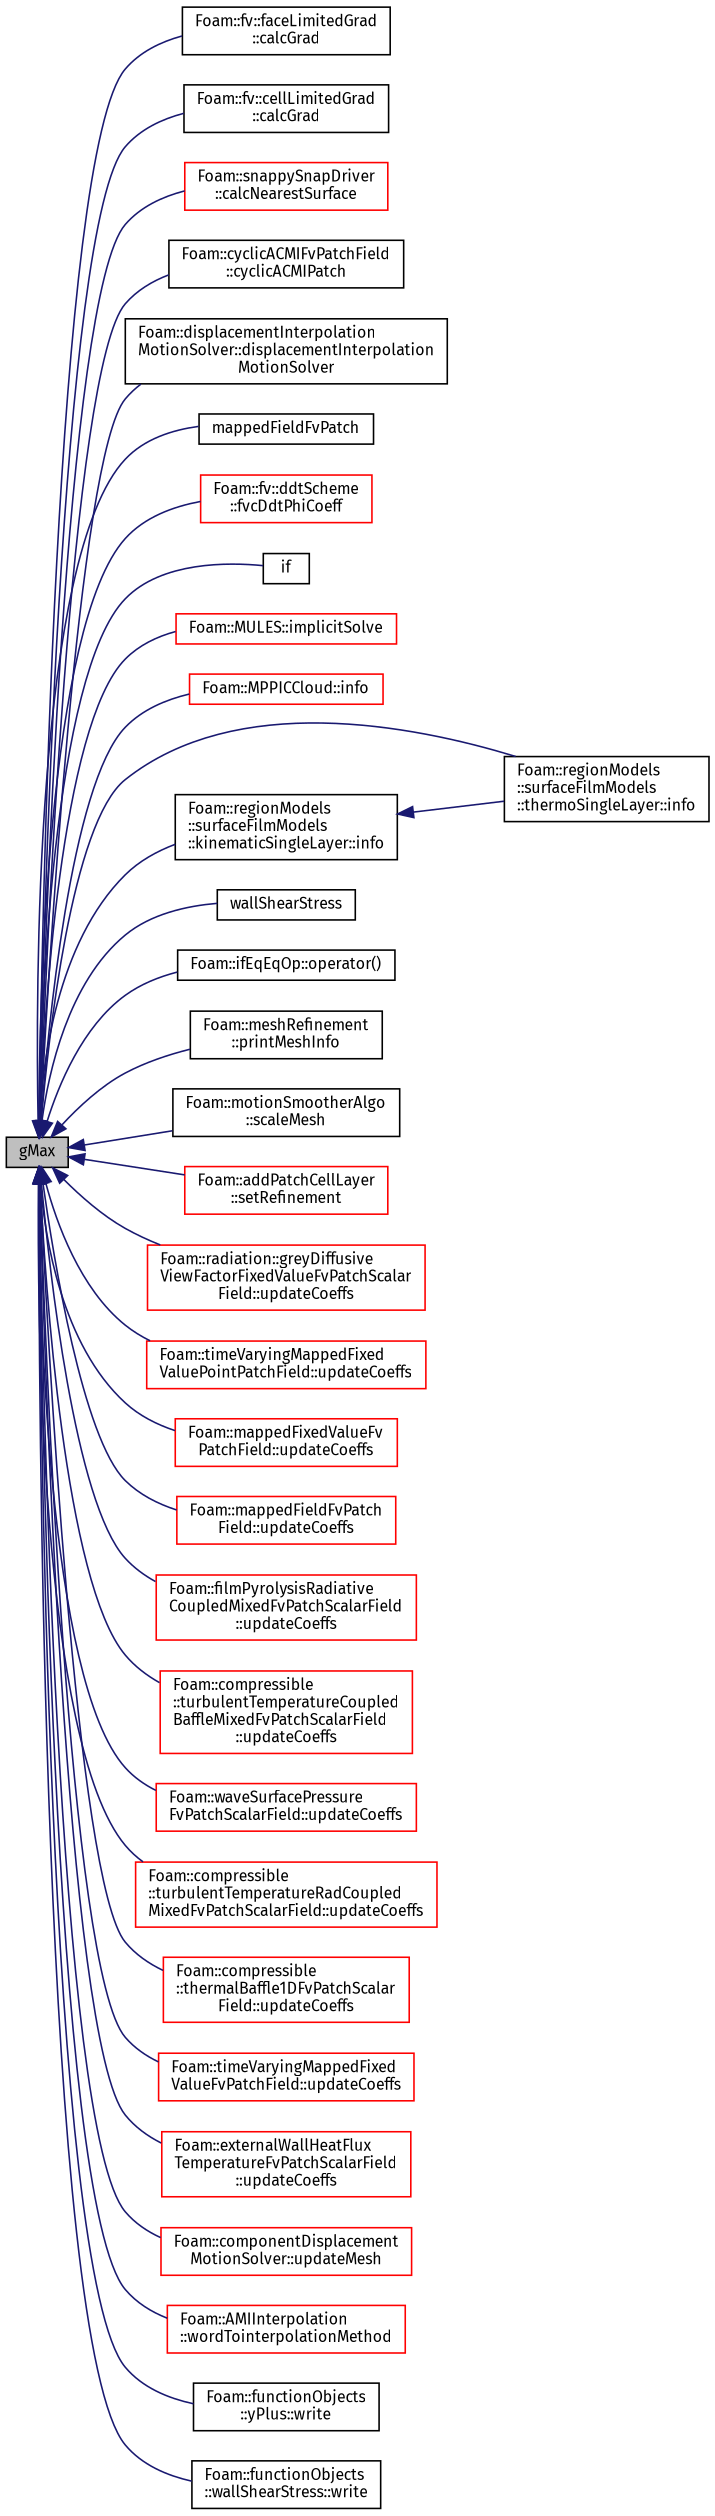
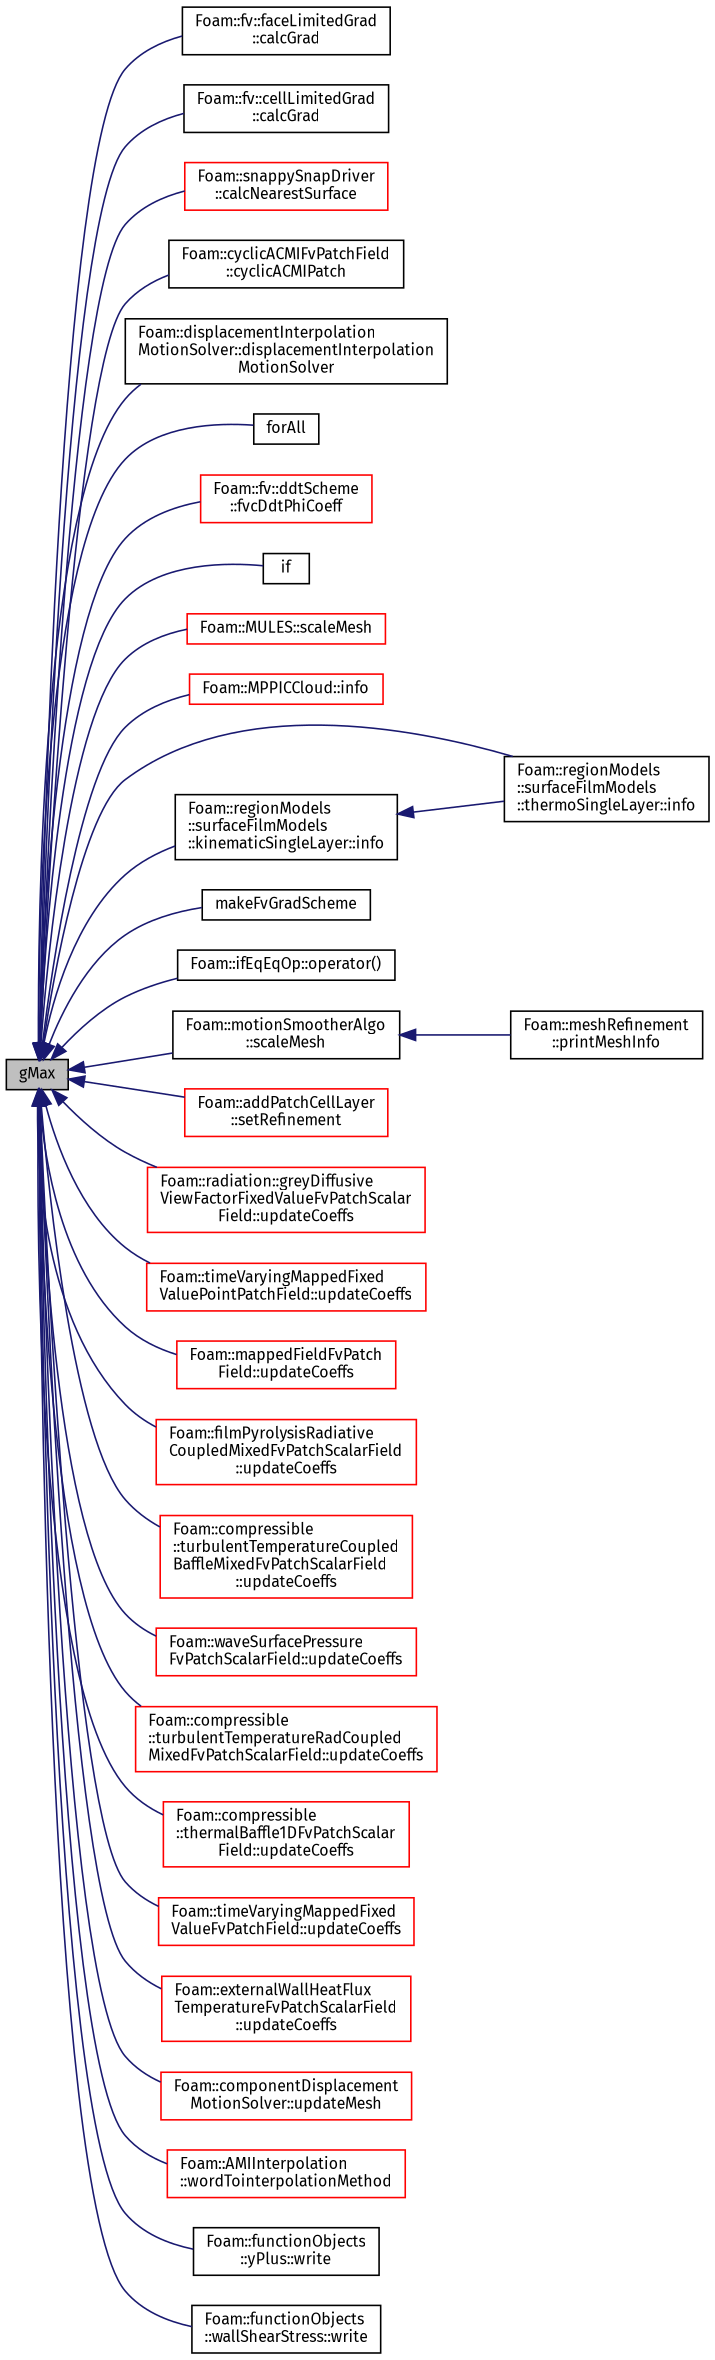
(286, 429) -> (286, 429)
(286, 629) -> (286, 629)
(286, 905) -> (286, 905)
(120, 1076) -> (463, 1035)
(286, 1443) -> none
